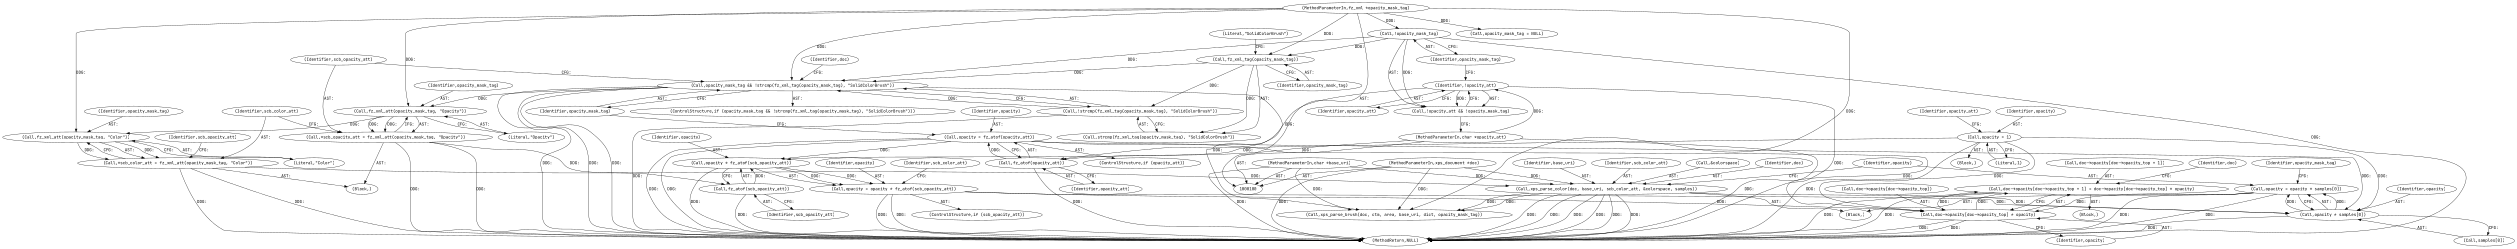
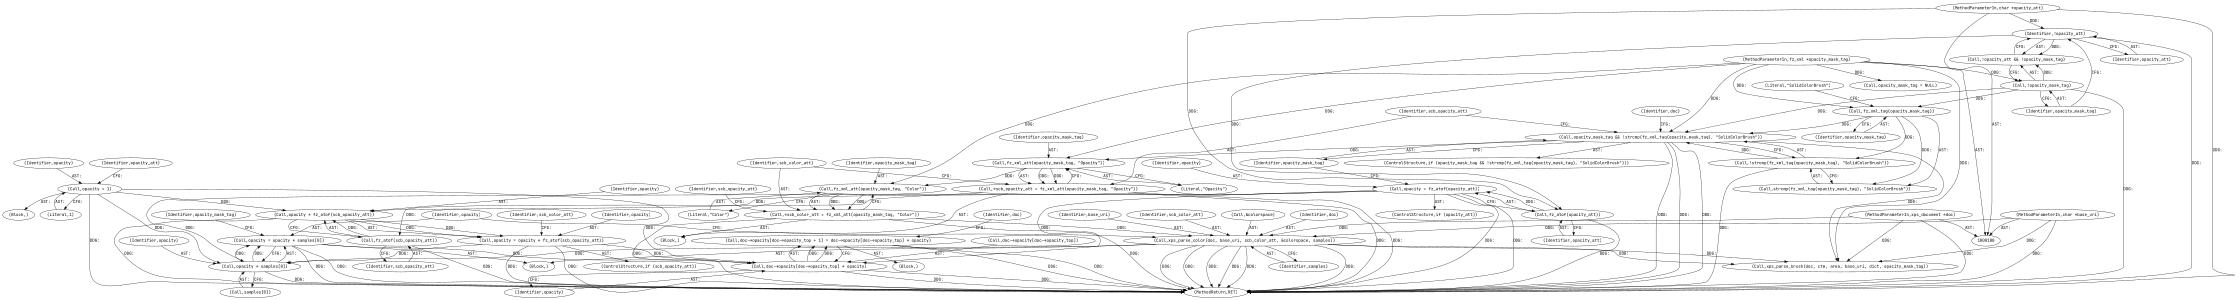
(1461, 123) -> (2009, 73)
(2115, 163) -> none
(1395, 241) -> (1216, 292)
none -> (1304, 267)
